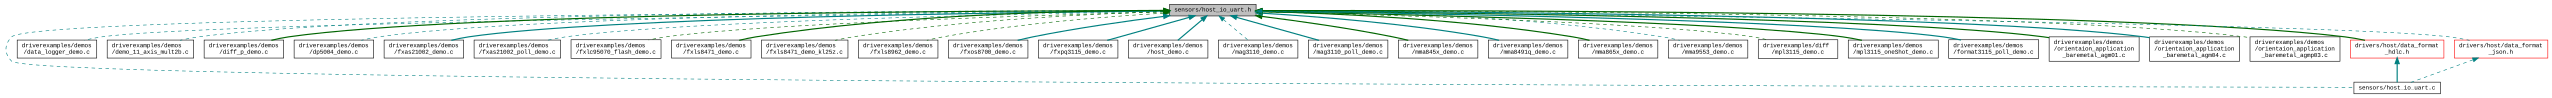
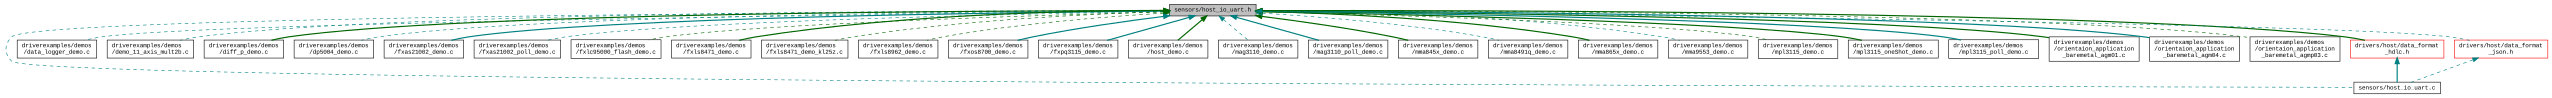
(1381, 23) -> (1381, 23)
(1190, 30) -> (1190, 30)
(616, 49) -> (616, 49)
(1798, 49) -> (1798, 49)
(1994, 49) -> (1994, 49)
